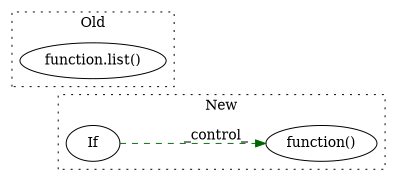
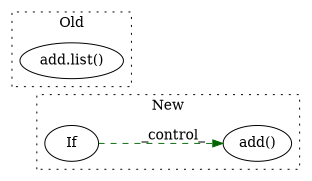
(93, 61) -> (72, 61)
(321, 143) -> (257, 143)
